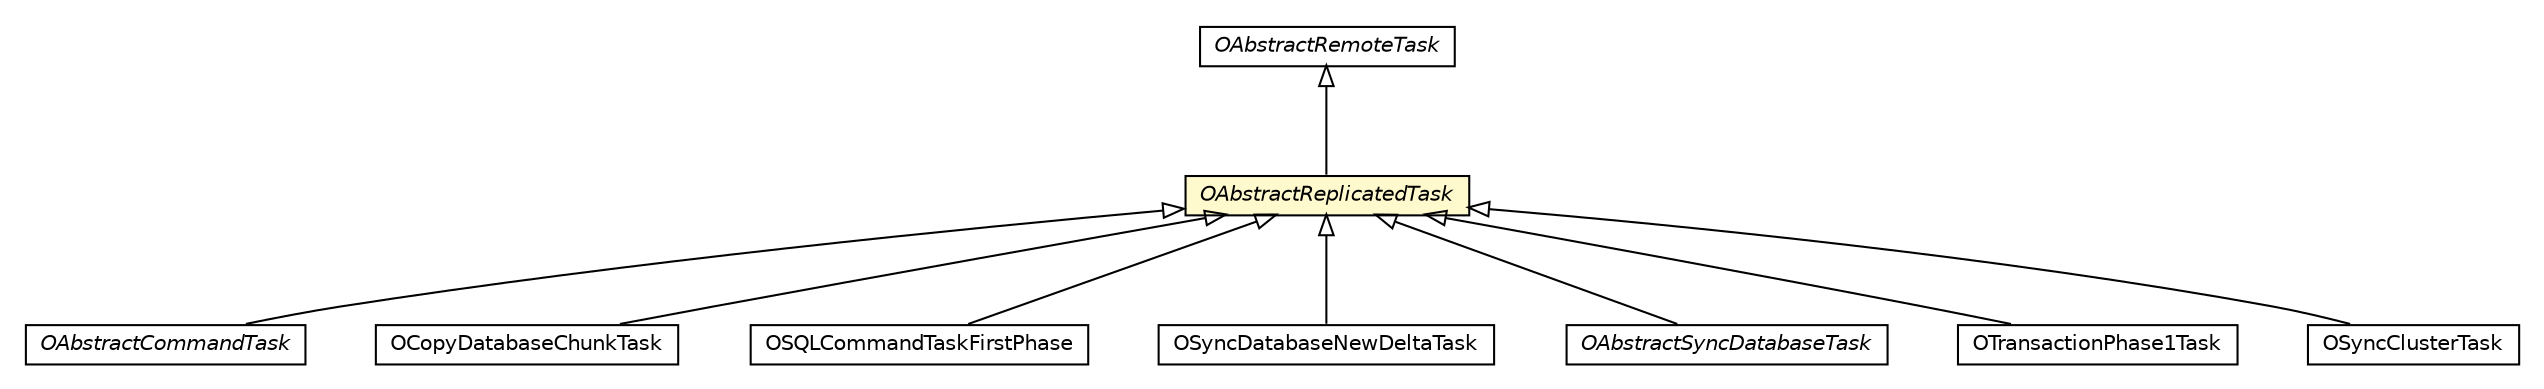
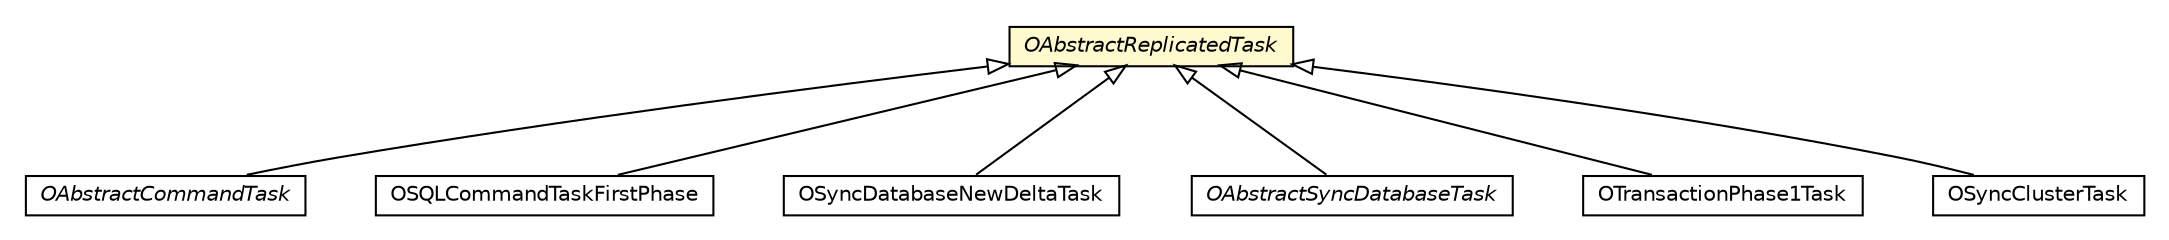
(1326, 46) -> none
(527, 344) -> none
